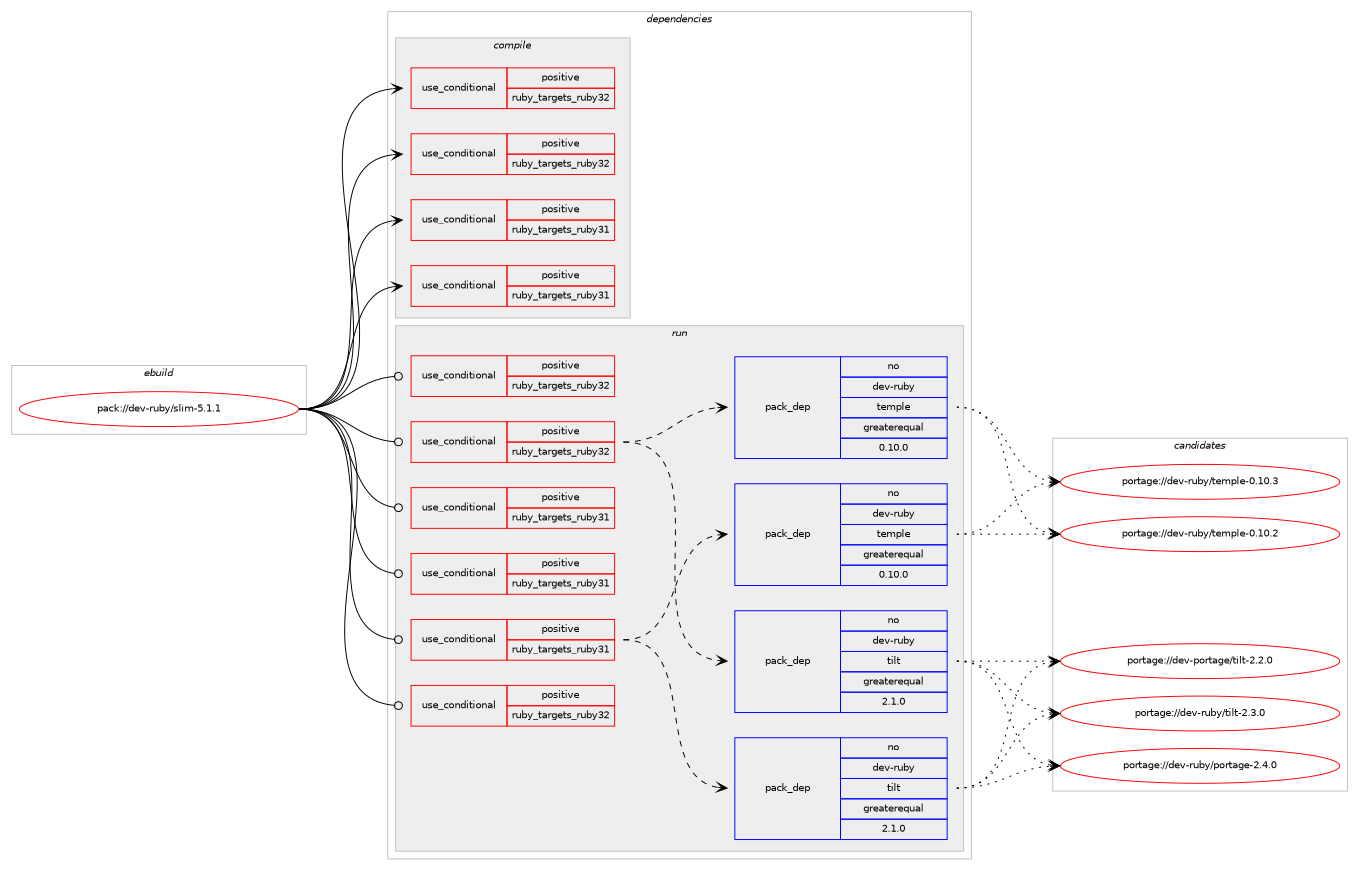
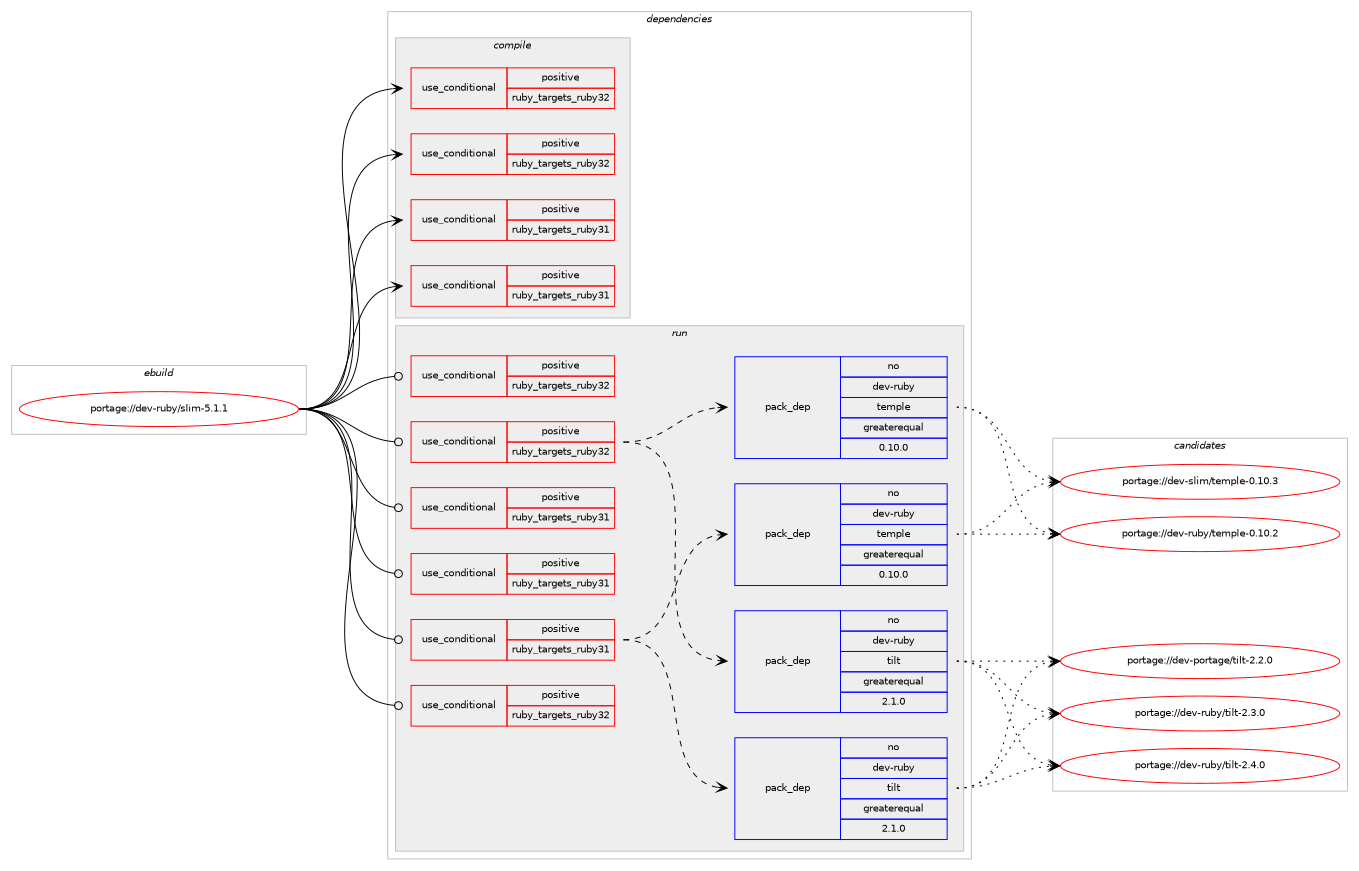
(159, 409) -> (159, 409)
(1200, 482) -> (1200, 482)
(1200, 766) -> (1200, 766)
